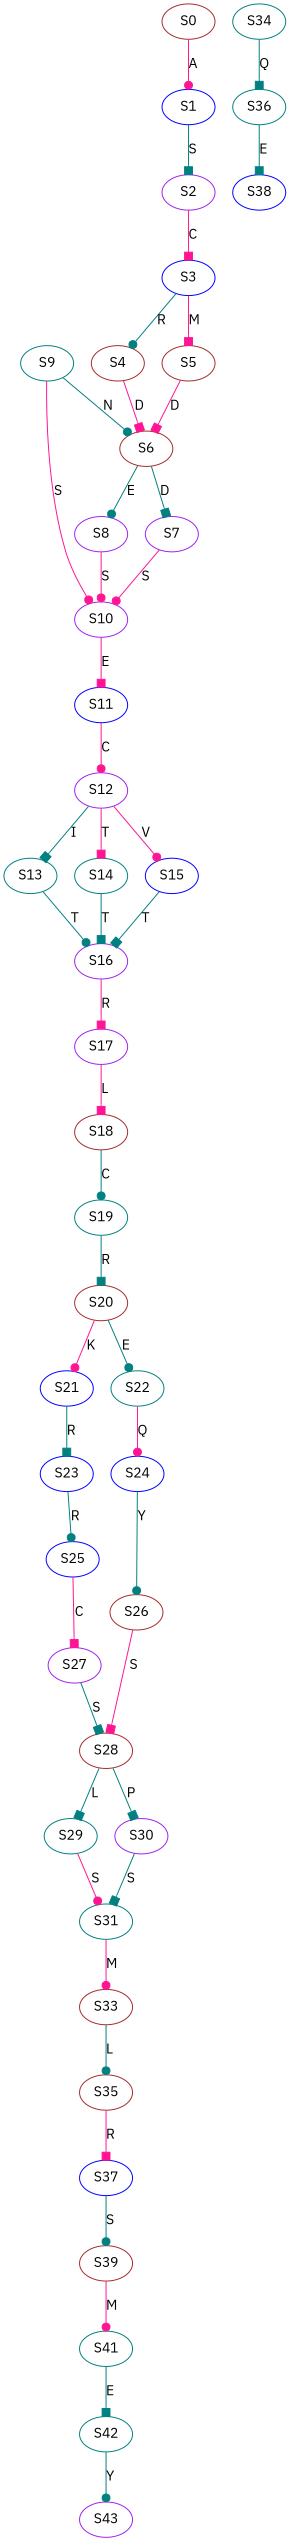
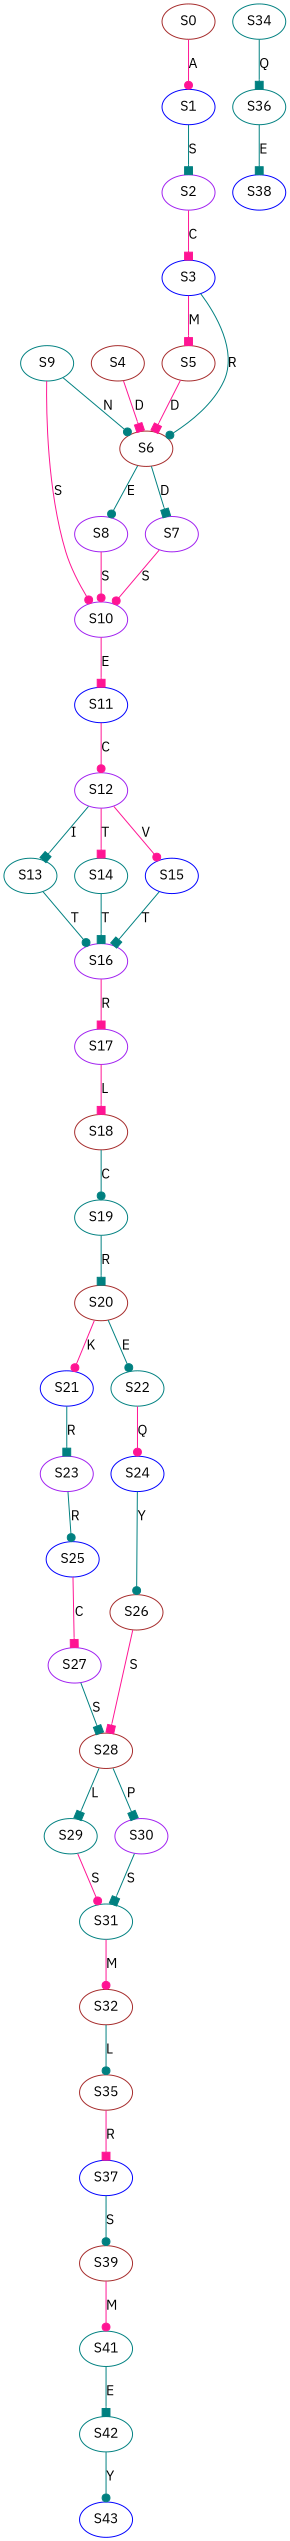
(156, 318) -> (227, 371)
(67, 1474) -> (67, 1474)
(106, 2007) -> (106, 2007)
(106, 2520) -> (106, 2520)
